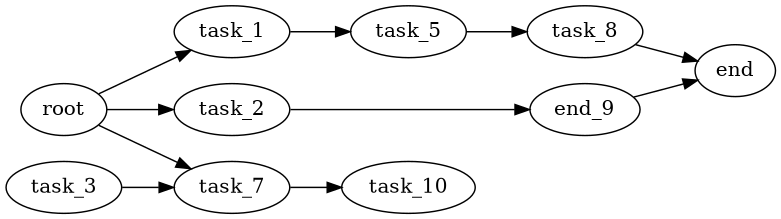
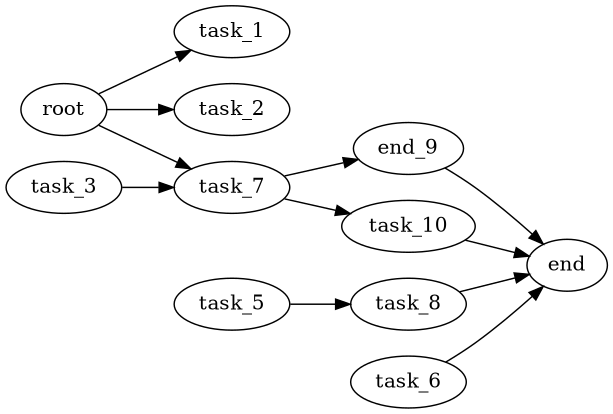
(313, 32) -> none
(403, 110) -> (314, 169)
none -> (490, 246)
none -> (408, 382)
